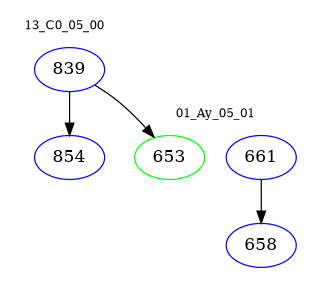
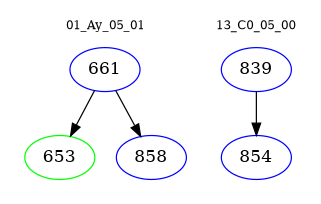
(133, 114) -> (85, 108)
(261, 245) -> (151, 157)
